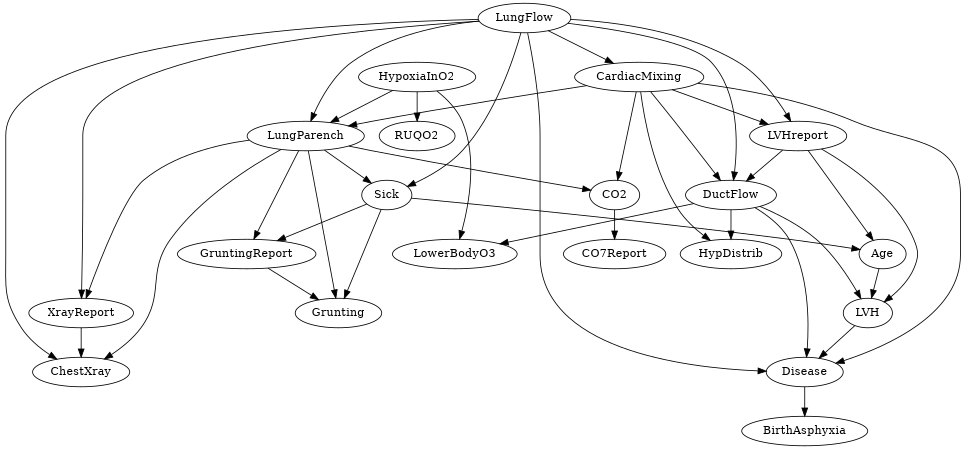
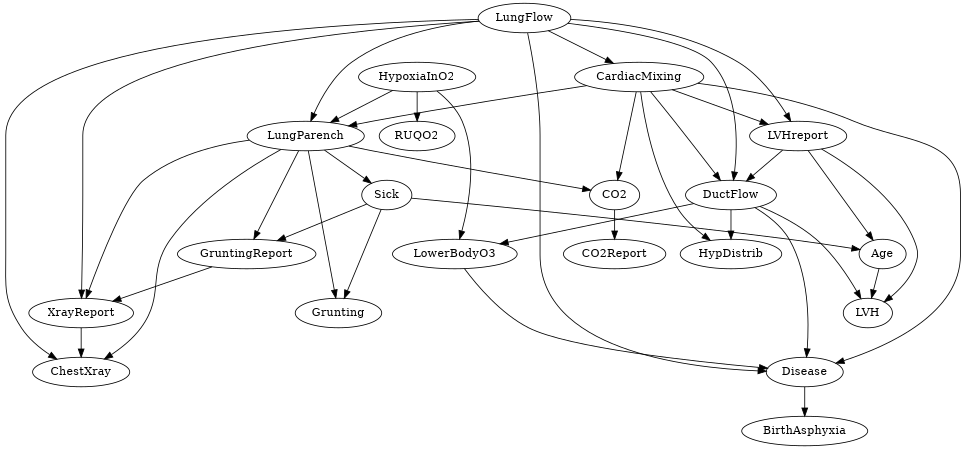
(484, 120) -> none
(615, 254) -> (615, 254)
(290, 282) -> (166, 283)
(840, 339) -> (599, 347)
